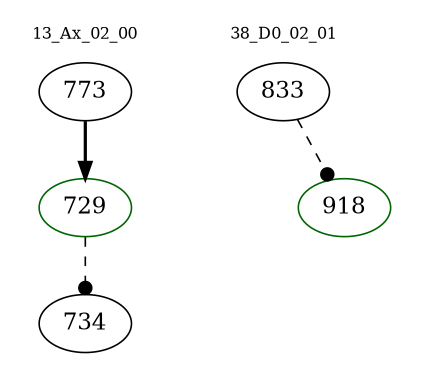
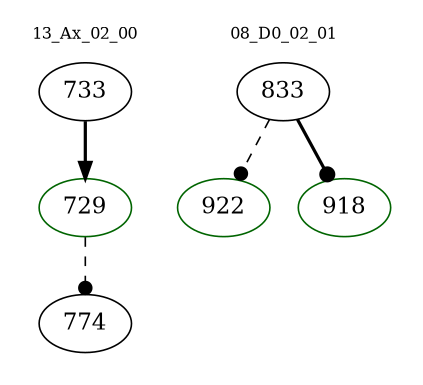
(284, 35) -> (284, 35)
(85, 92) -> (85, 92)
(311, 144) -> (311, 144)
none -> (224, 208)
(85, 324) -> (85, 324)
